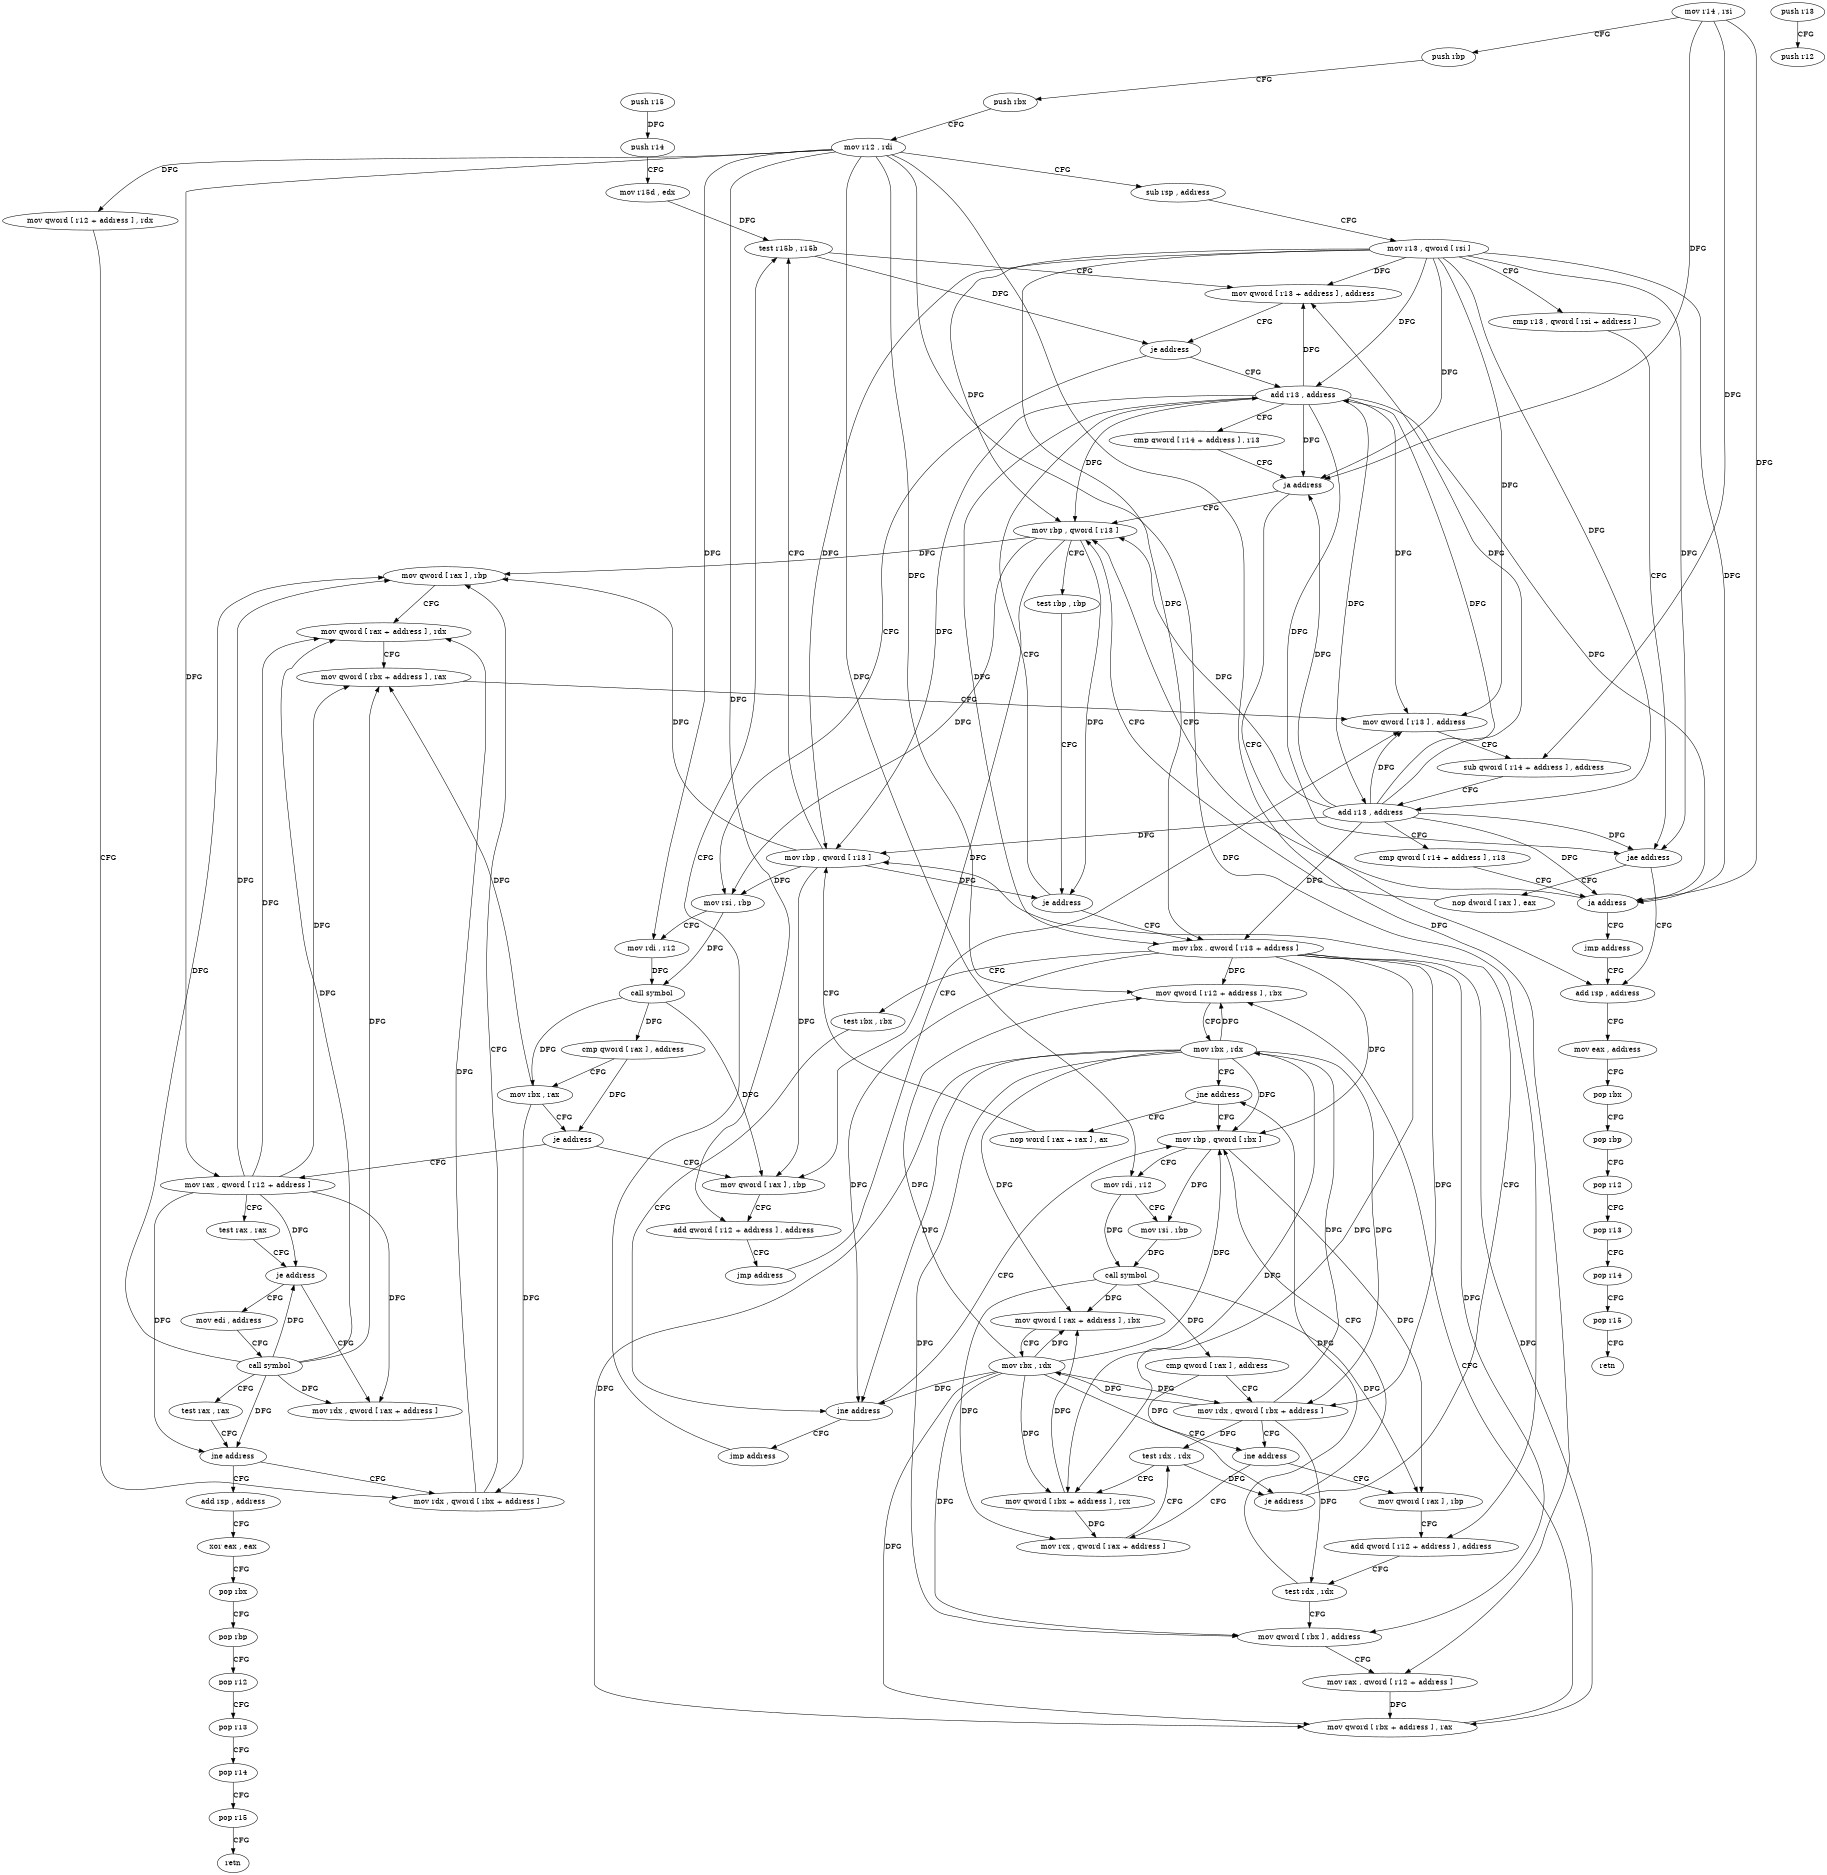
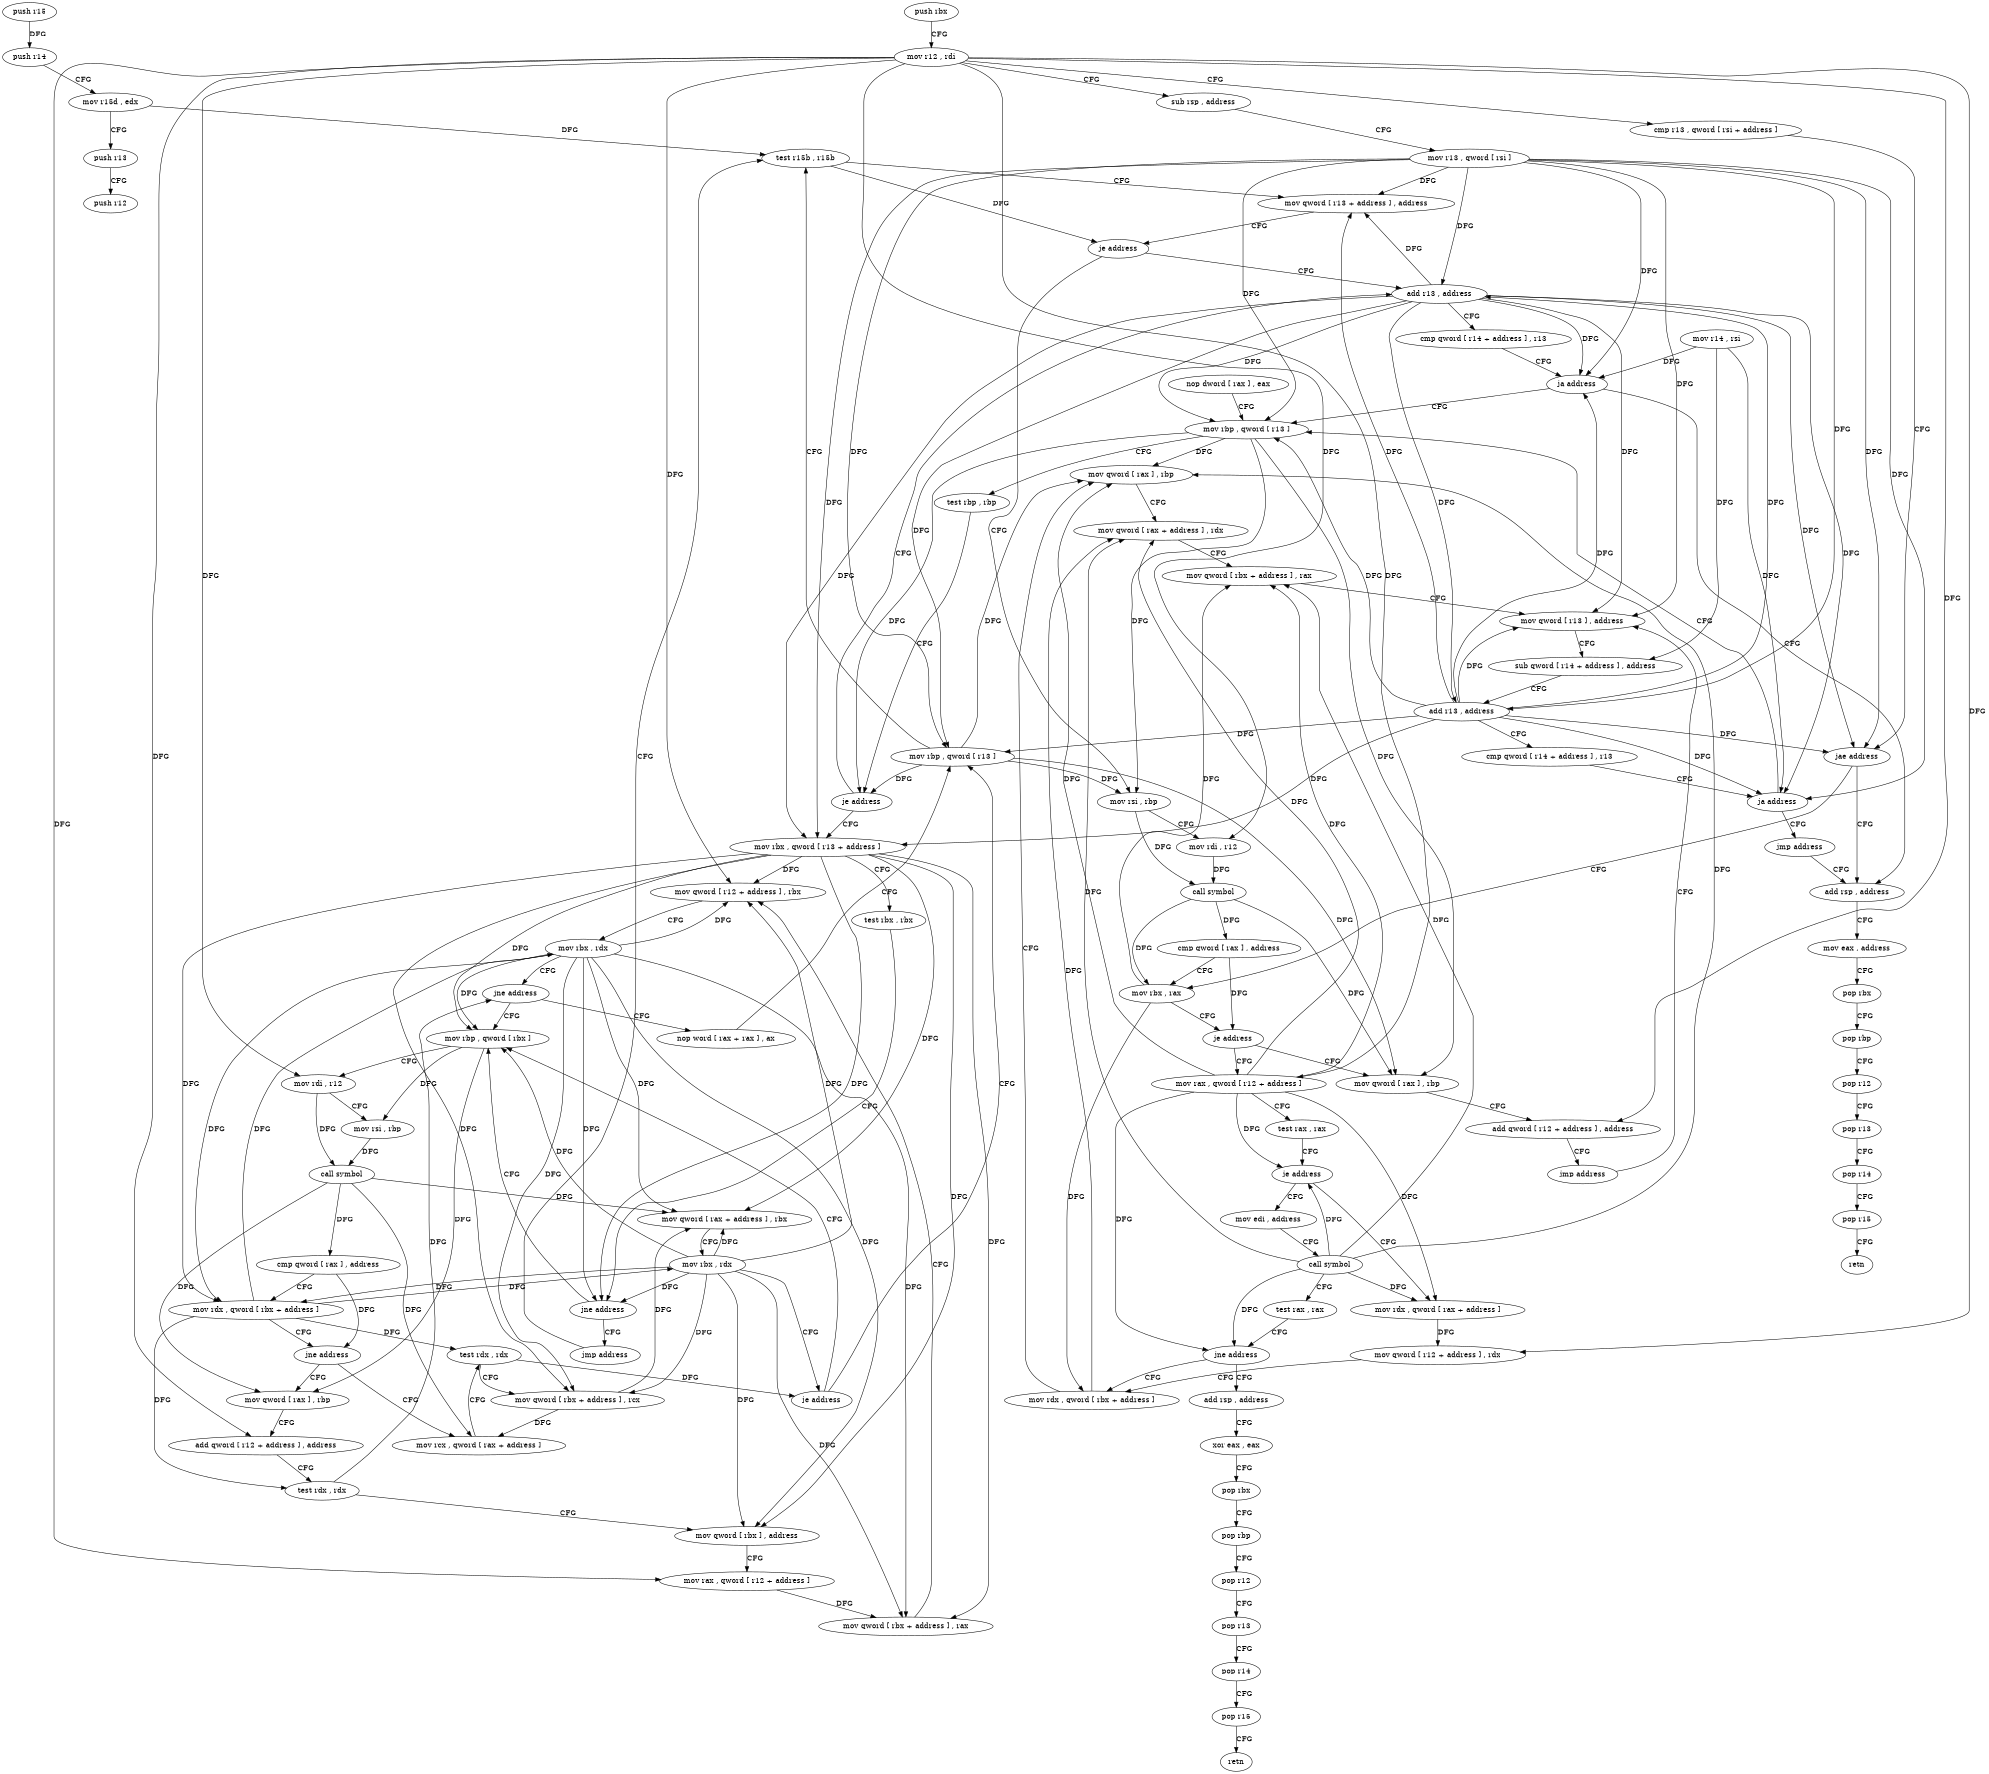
(1449, 57) -> none
none -> (111, 128)
(1511, 279) -> (1306, 92)
(1582, 878) -> (1527, 880)
none -> (913, 1053)
none -> (1438, 1330)
